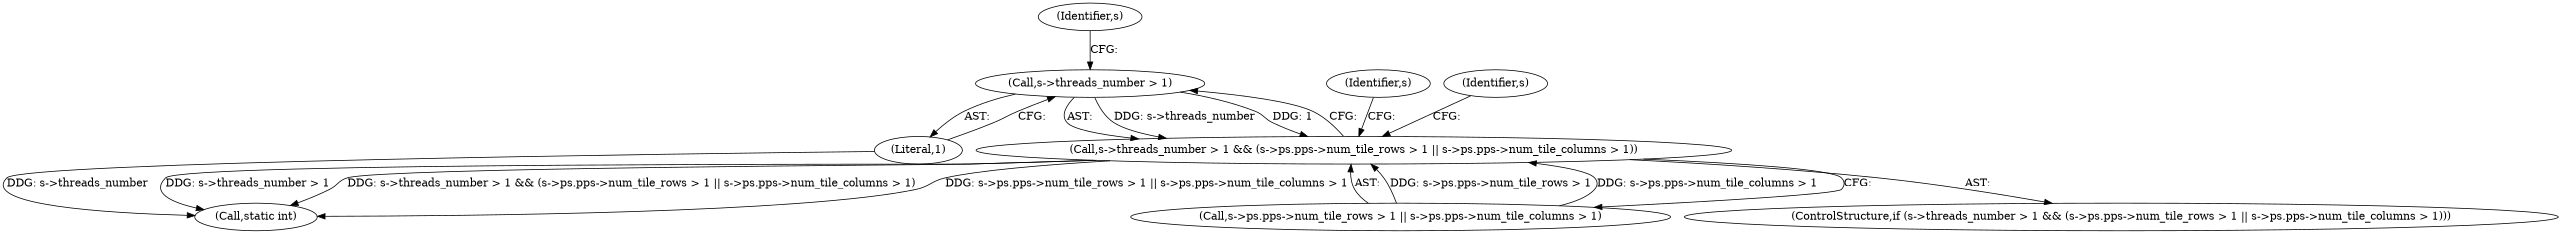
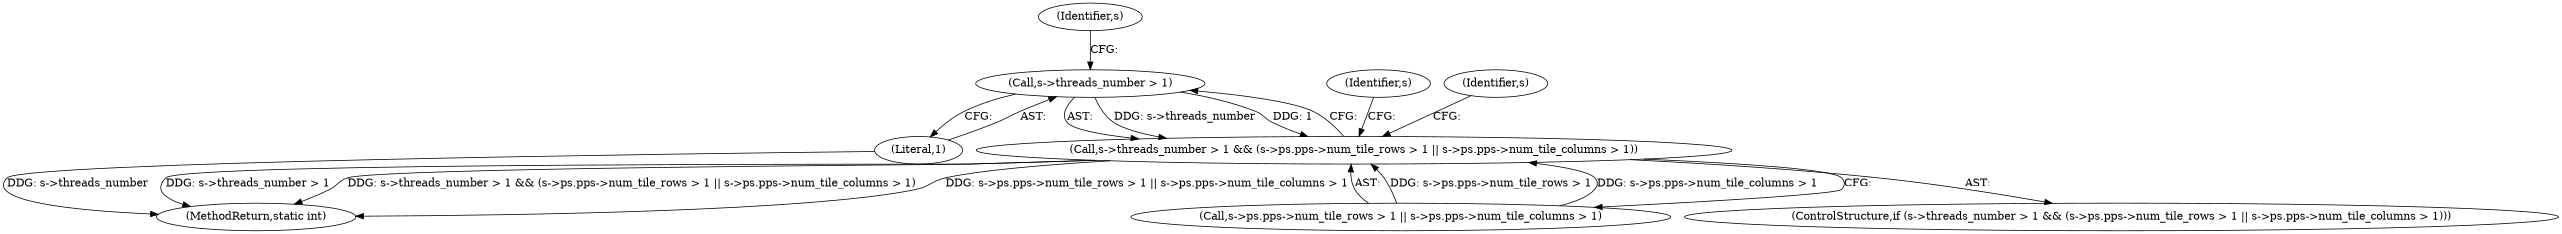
(979, 117) -> (980, 117)
(1034, 117) -> (1035, 117)
(256, 217) -> (256, 217)
